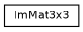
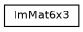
(42, 16) -> (42, 16)
